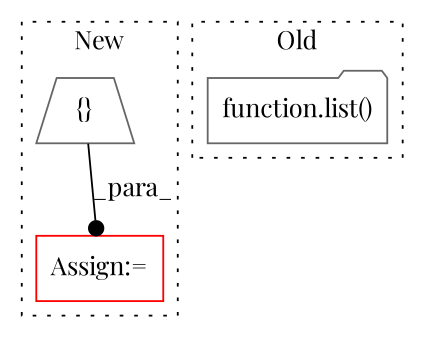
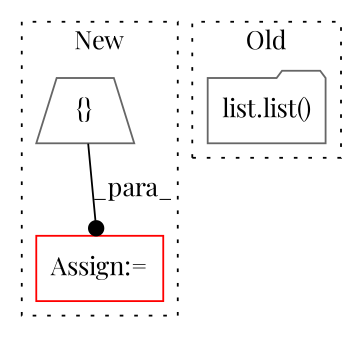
(297, 111) -> (267, 111)
